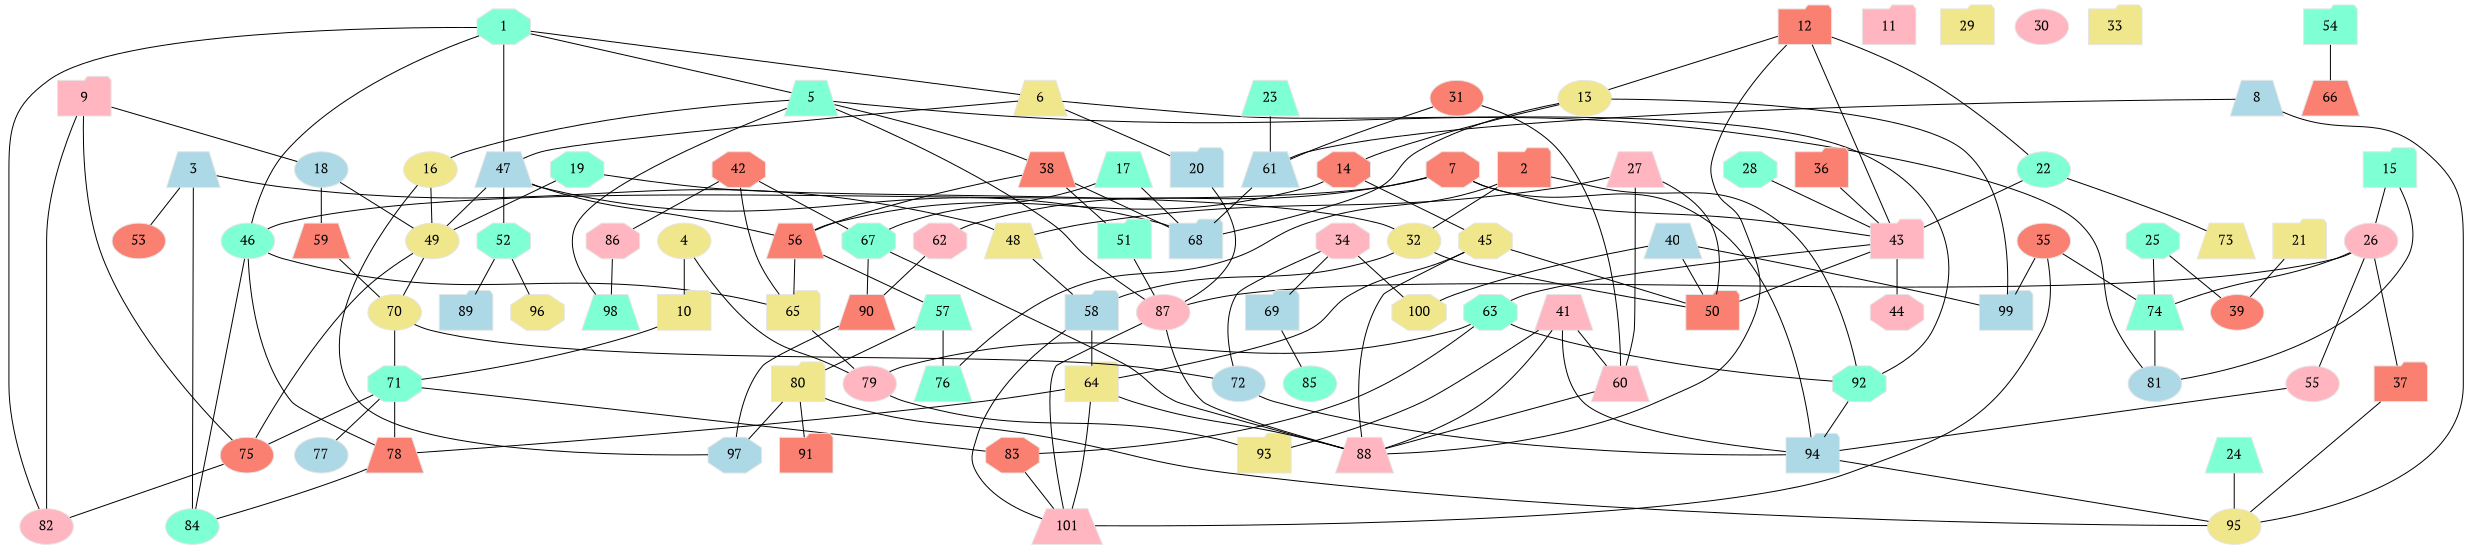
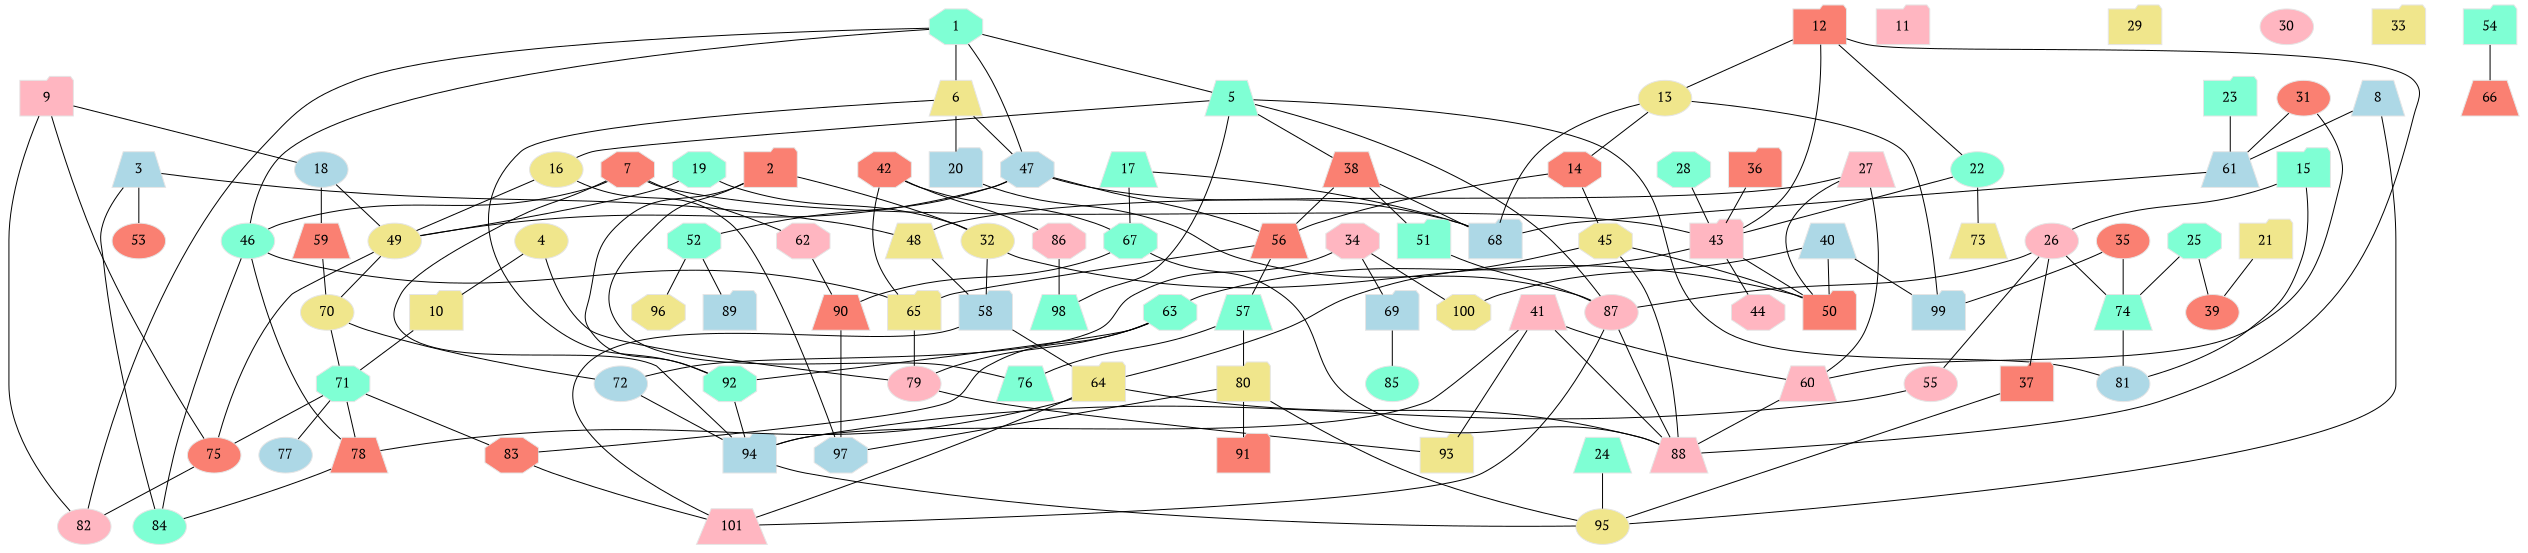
(1270, 98) -> (2230, 98)
(504, 170) -> (1027, 170)
(1688, 503) -> none
